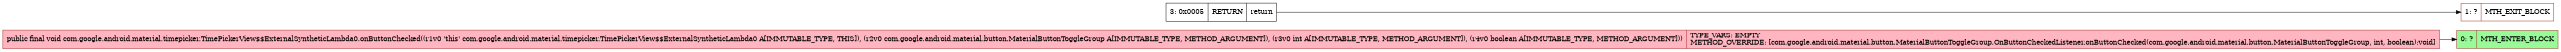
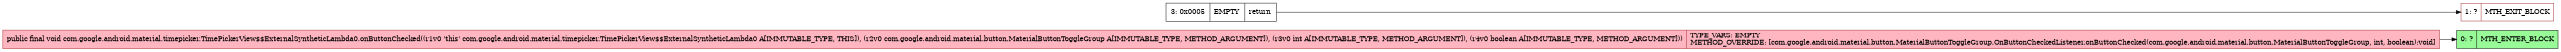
(1227, 12) -> (1226, 12)
(2507, 39) -> (2507, 39)
